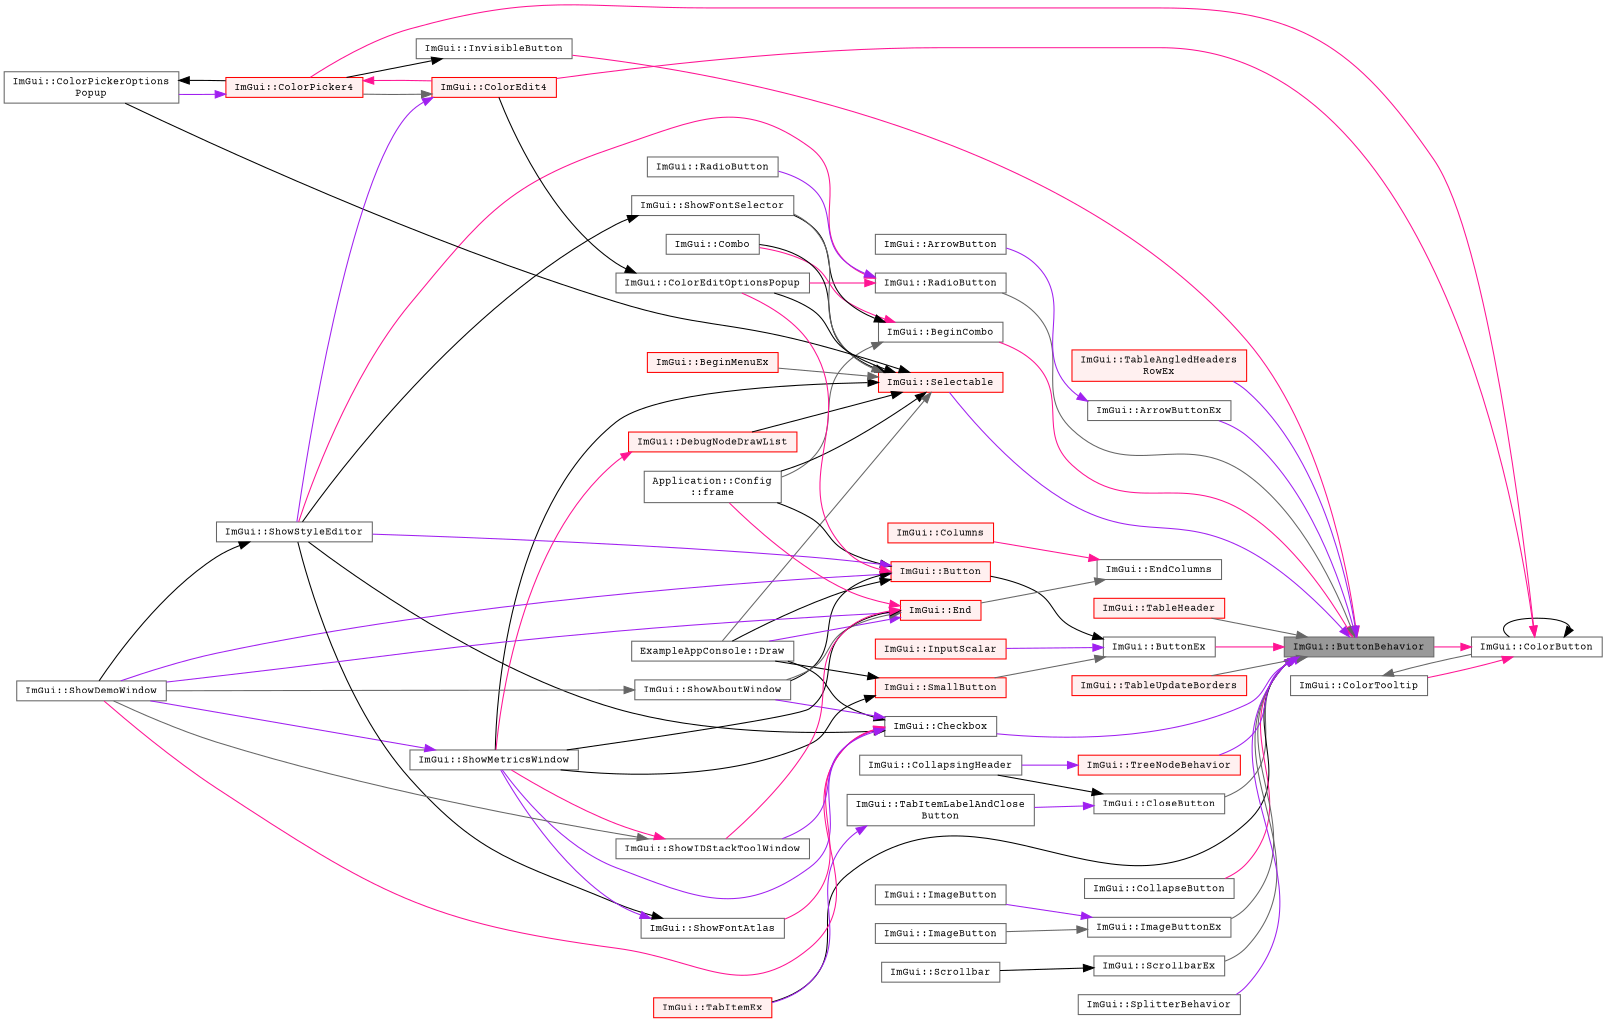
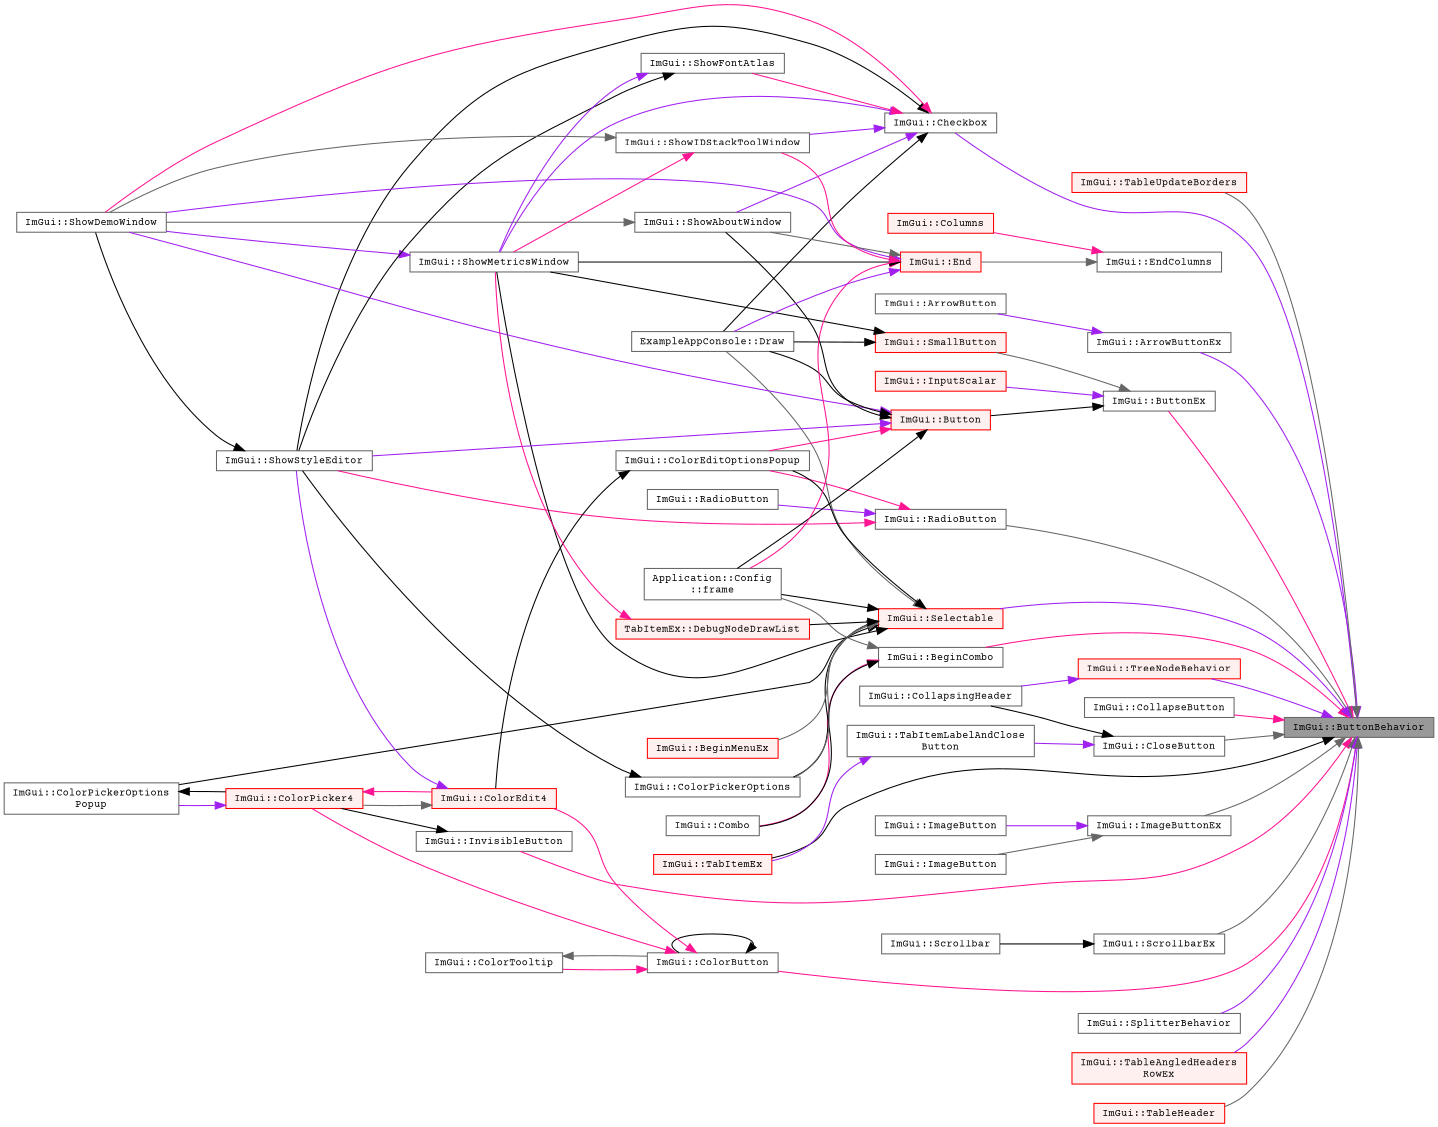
(713, 206) -> (713, 787)
(713, 442) -> (713, 629)
(1447, 647) -> (1138, 989)
